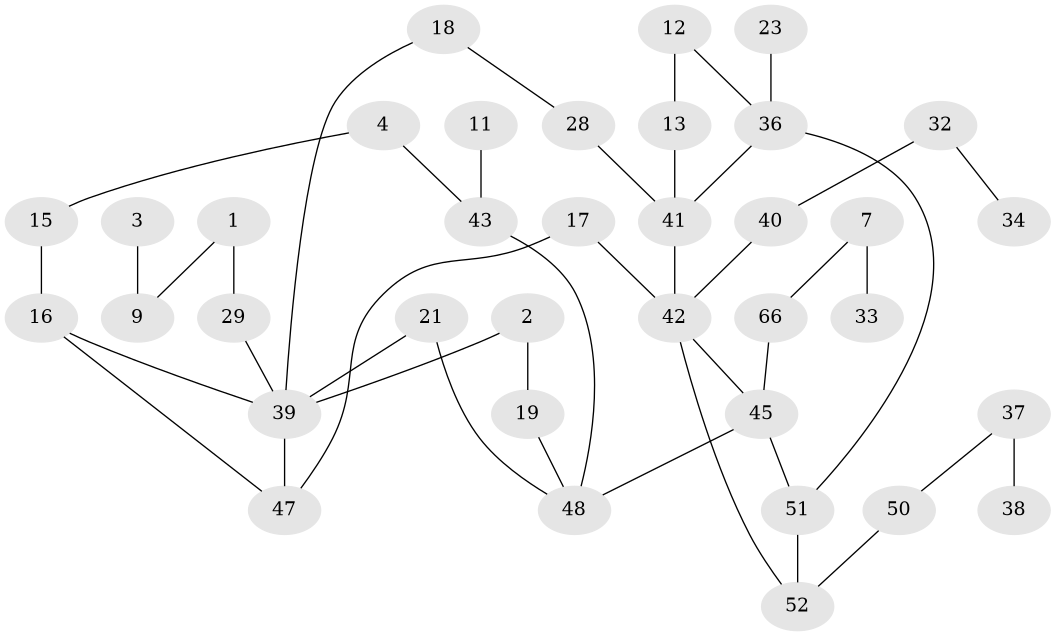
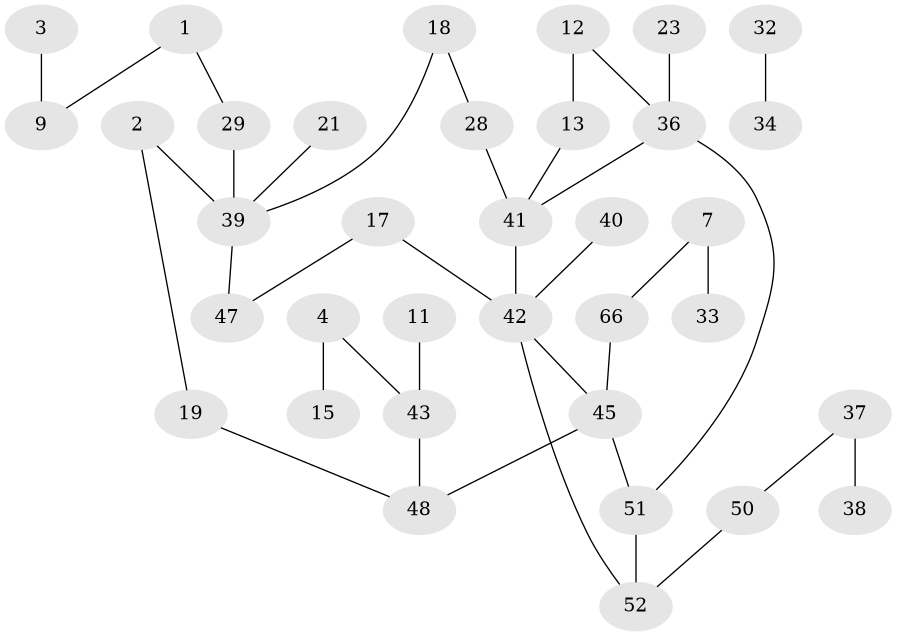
(856, 174) -> none
(41, 318) -> none
(475, 431) -> none
